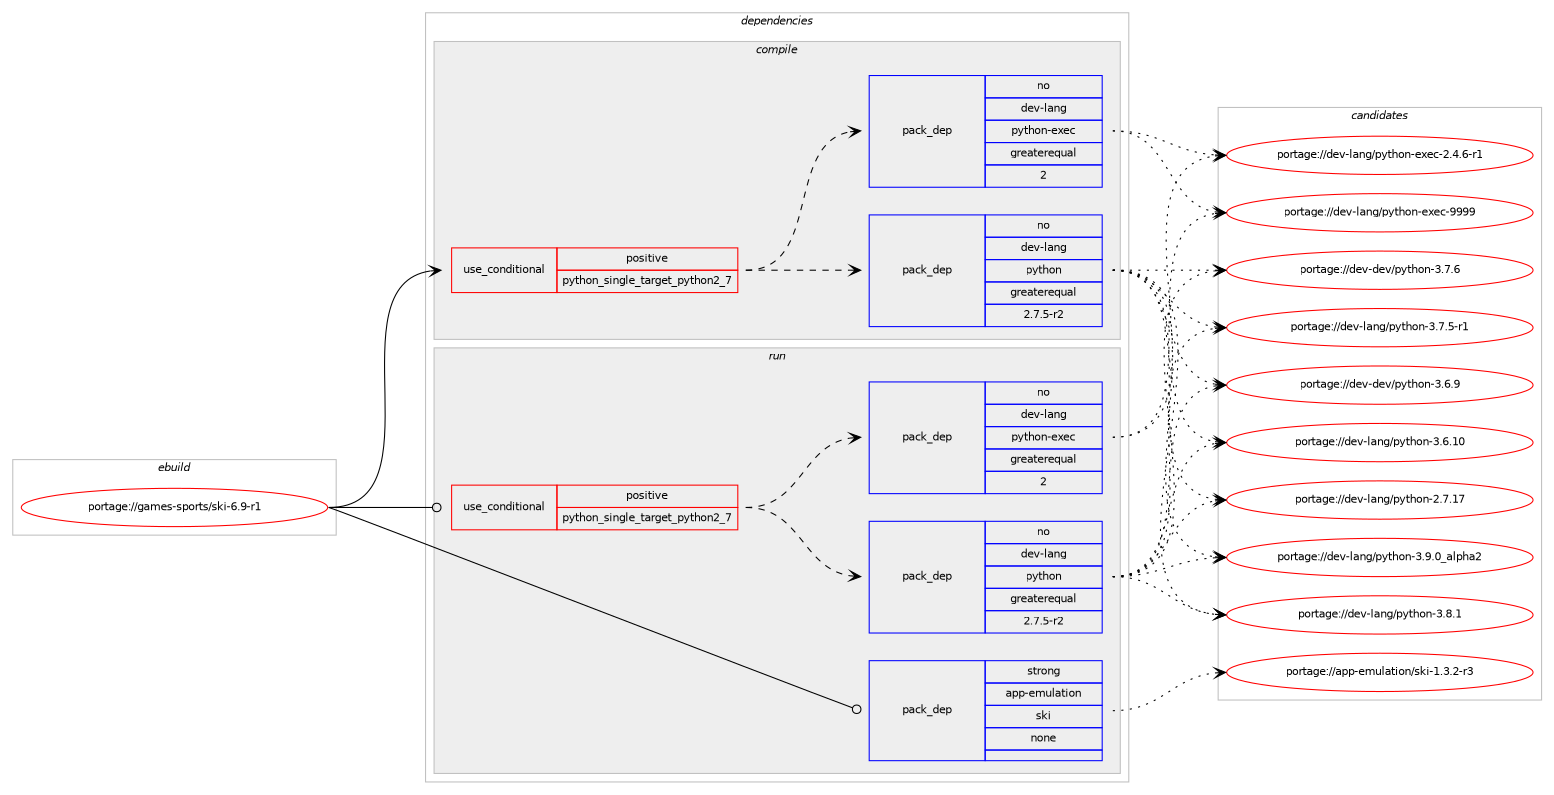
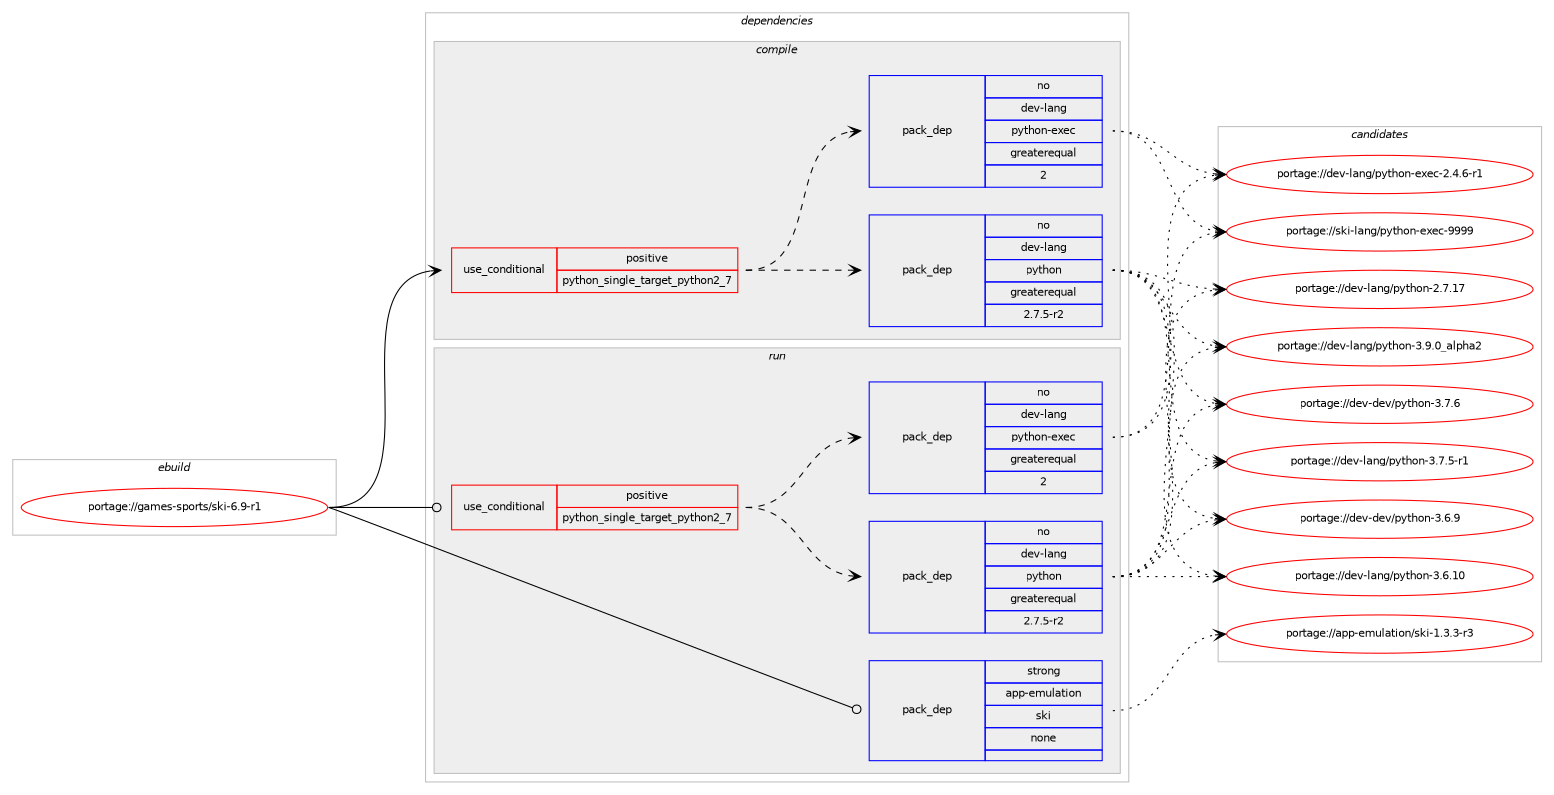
(1380, 213) -> (1380, 232)
(1380, 615) -> none
(1380, 672) -> (1380, 634)
